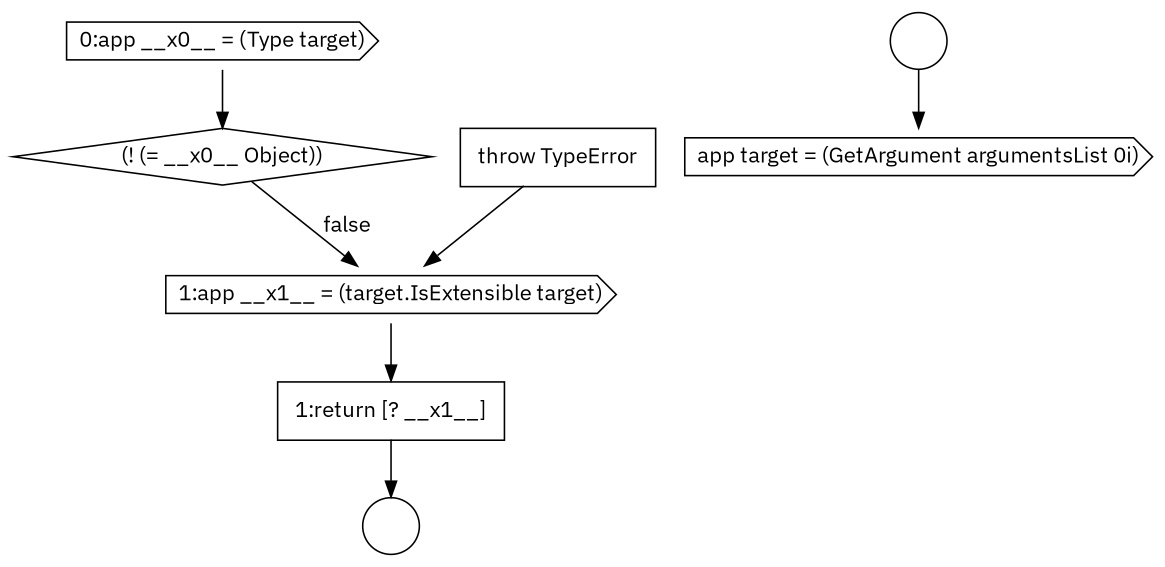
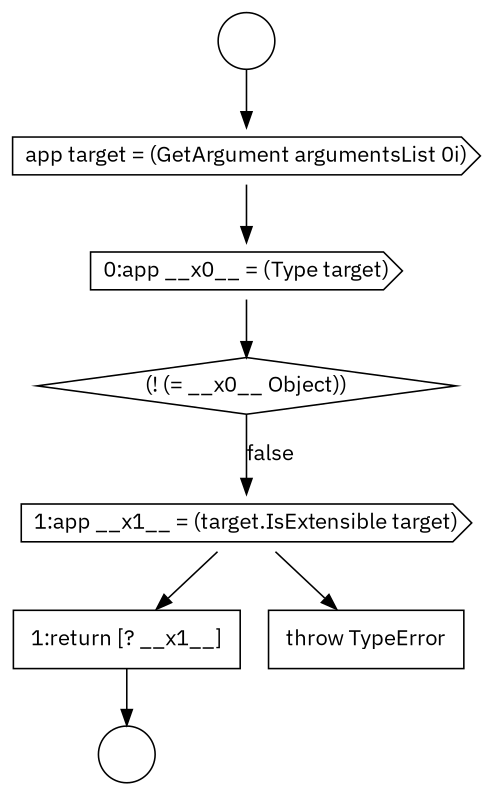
none -> (246, 206)
(481, 221) -> (300, 575)
